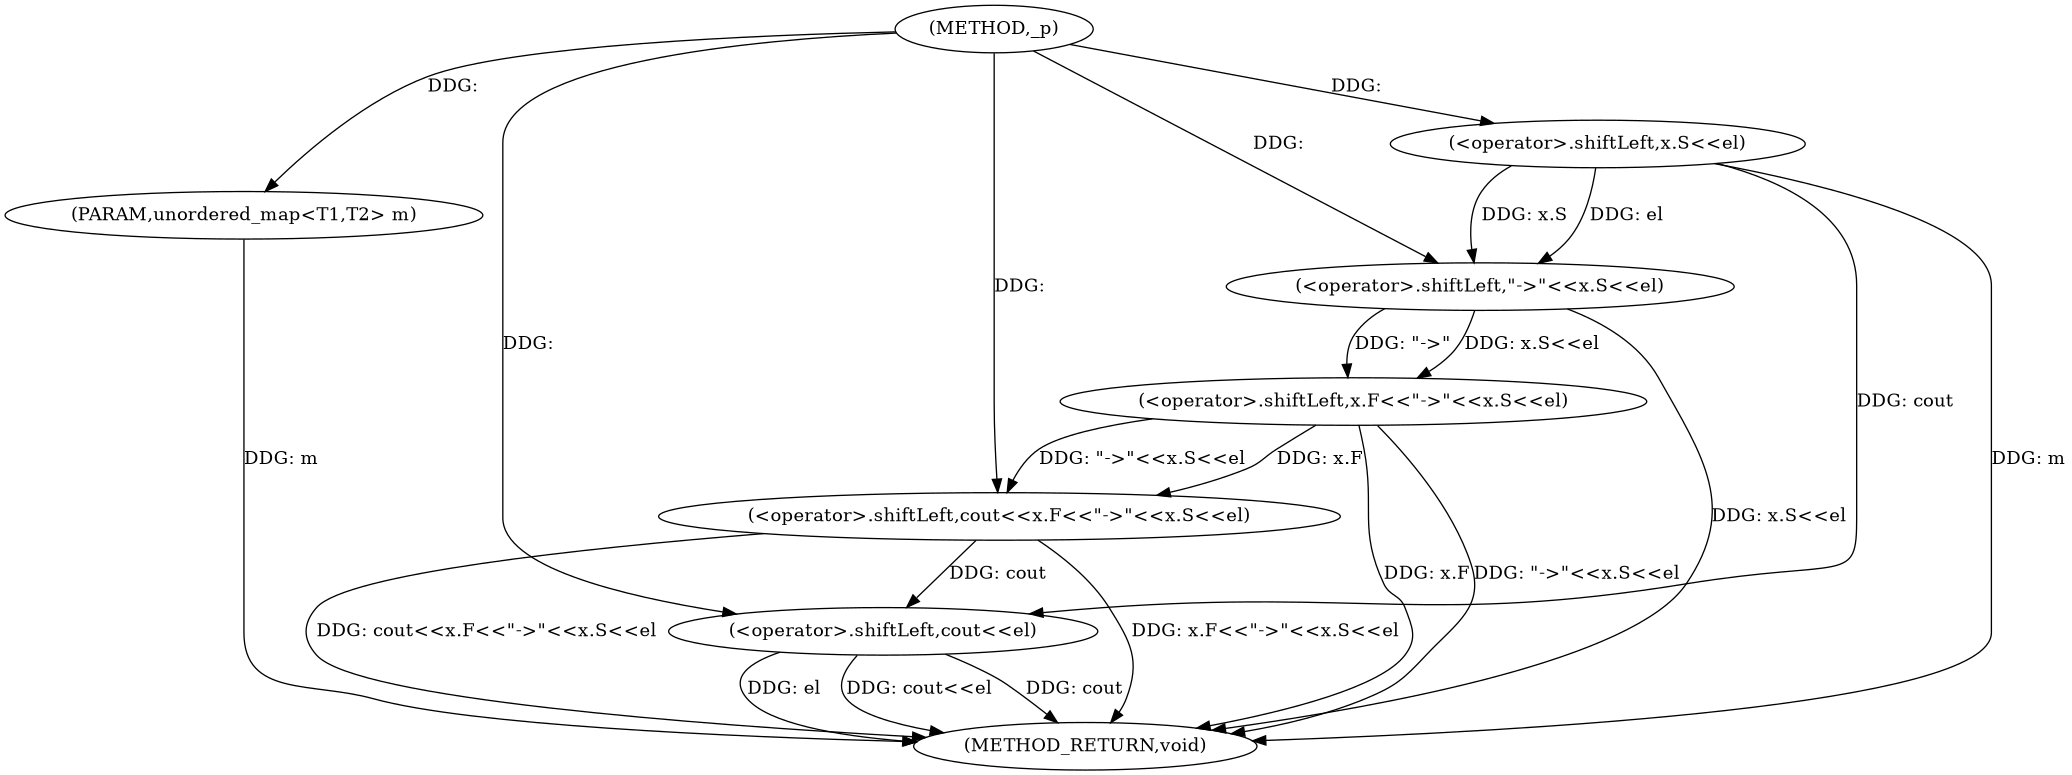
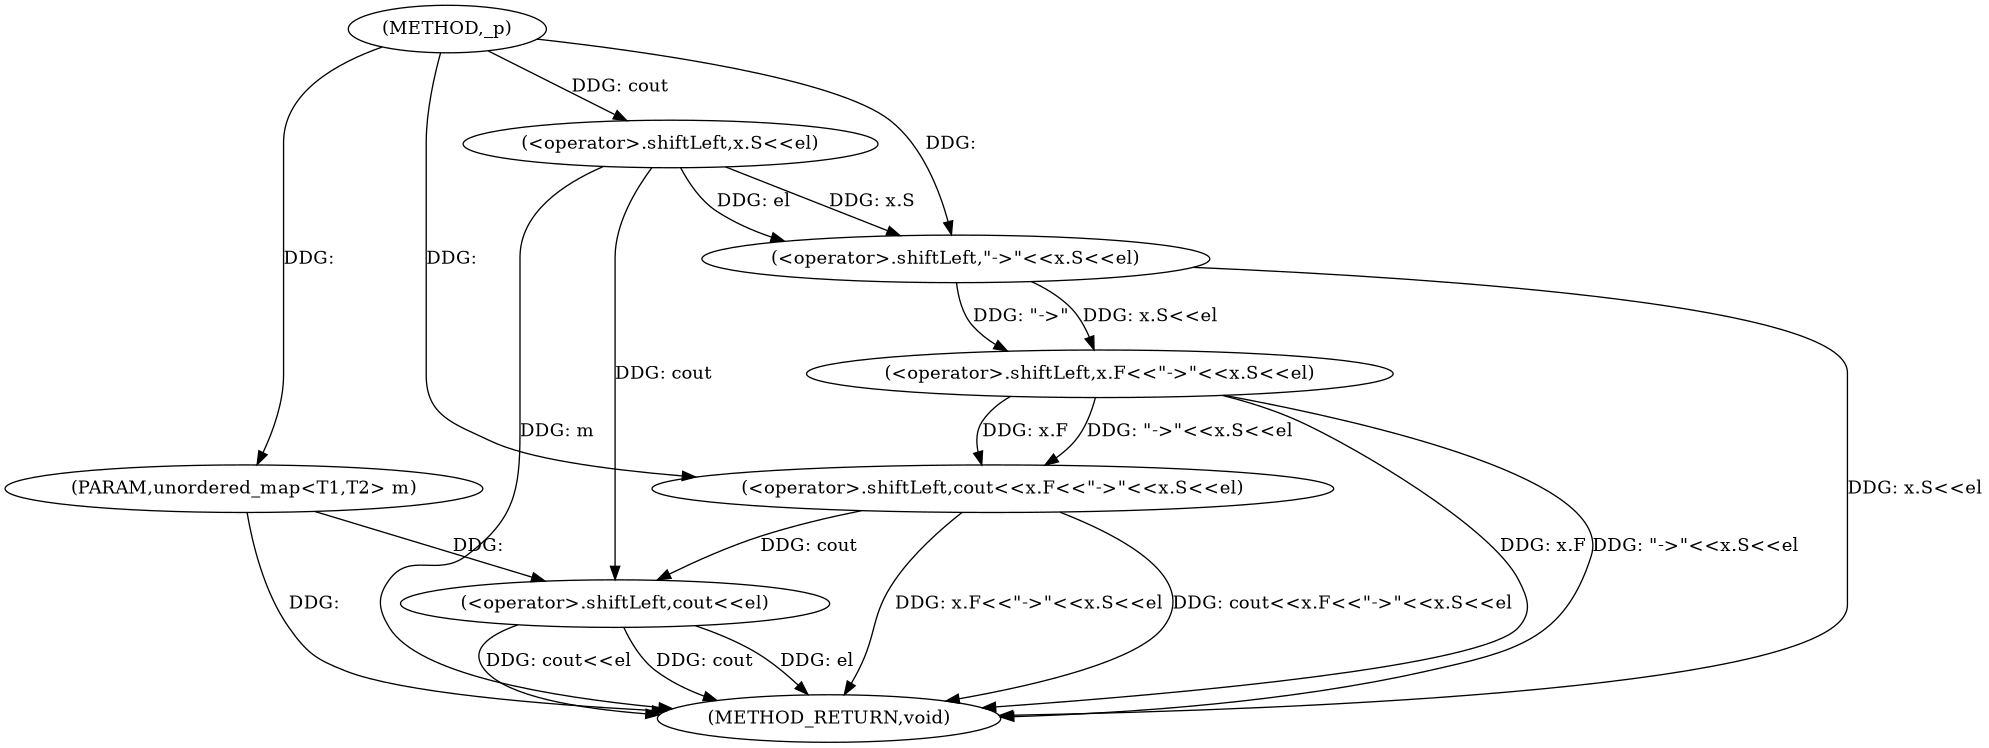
(1359, 87) -> (620, 87)
(503, 242) -> (424, 544)
(282, 459) -> (317, 604)
